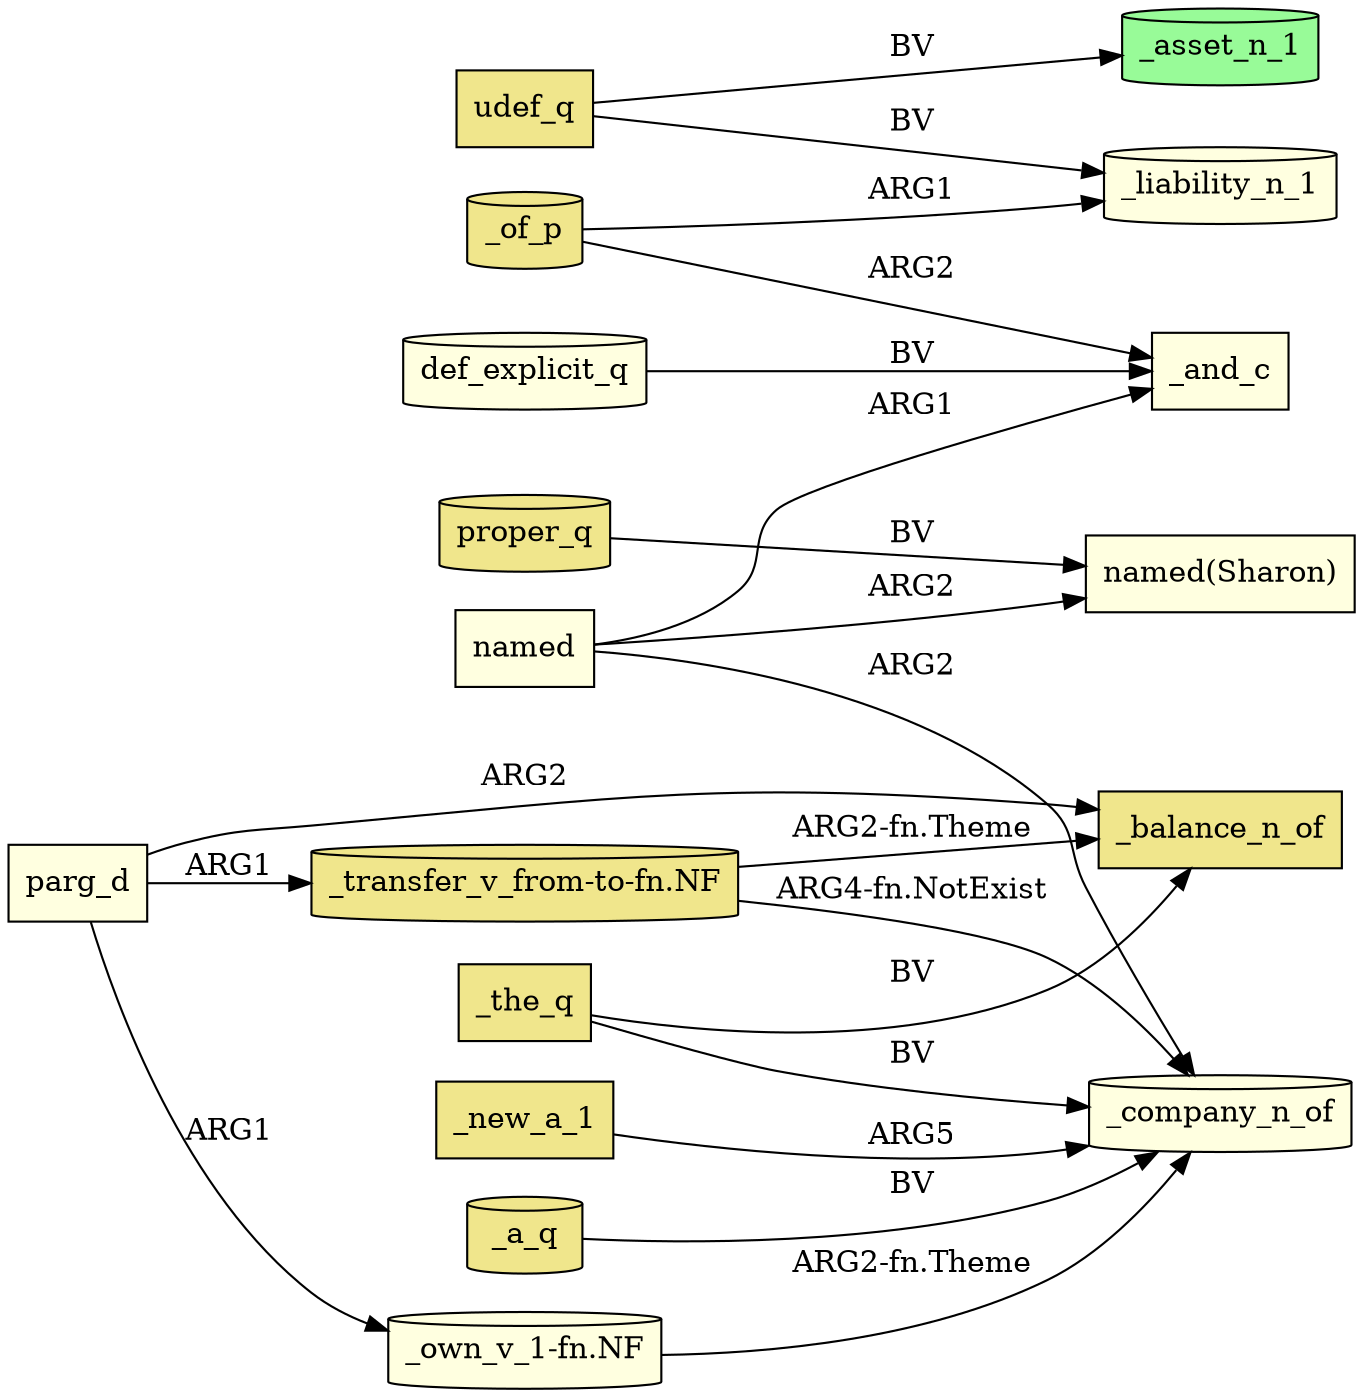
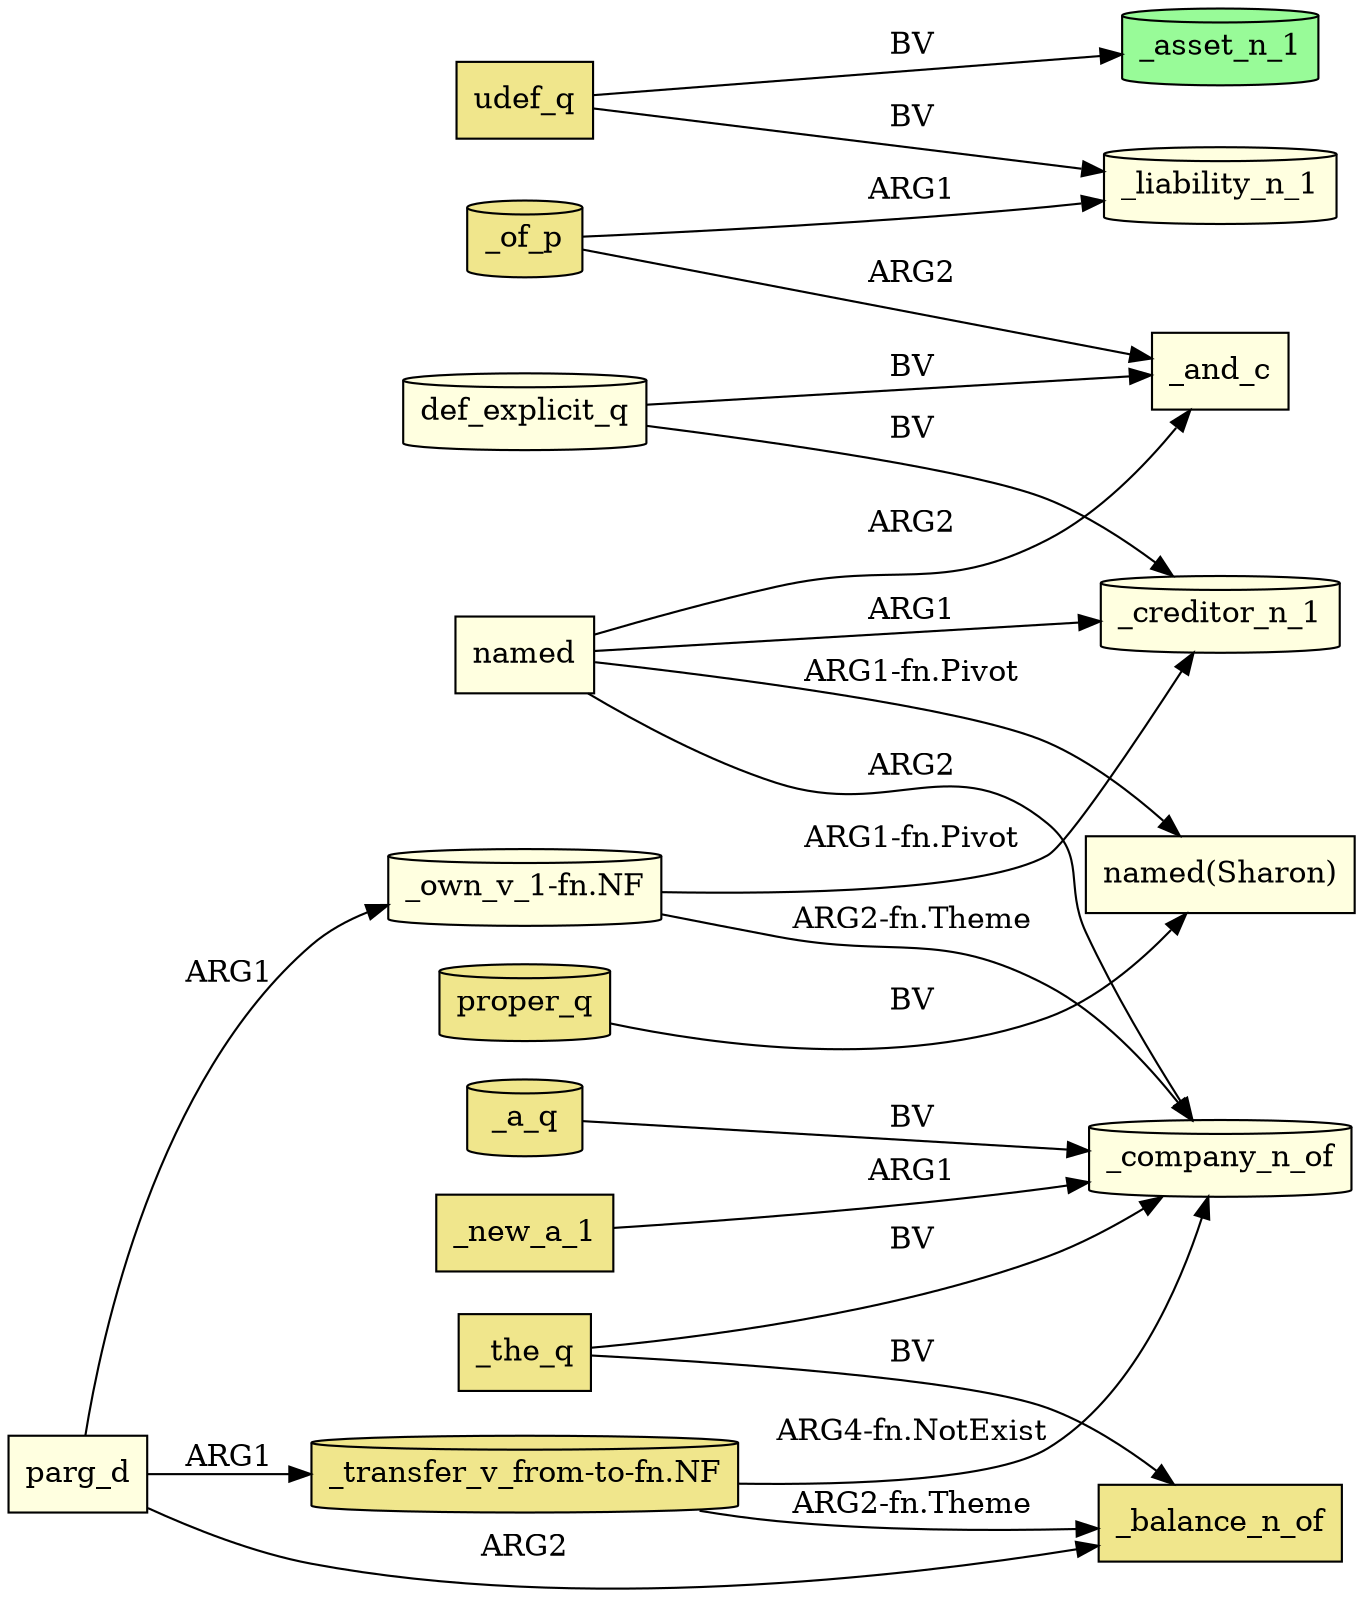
(912, 406) -> (912, 524)
(912, 588) -> (912, 673)
none -> (1220, 614)
(912, 1136) -> (912, 1172)
